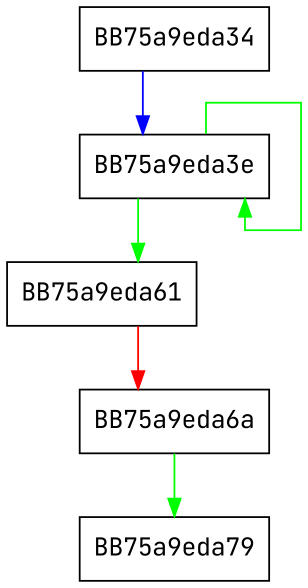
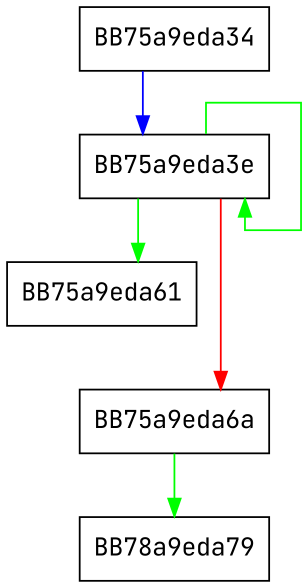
(138, 349) -> (221, 285)
(174, 549) -> (174, 549)
